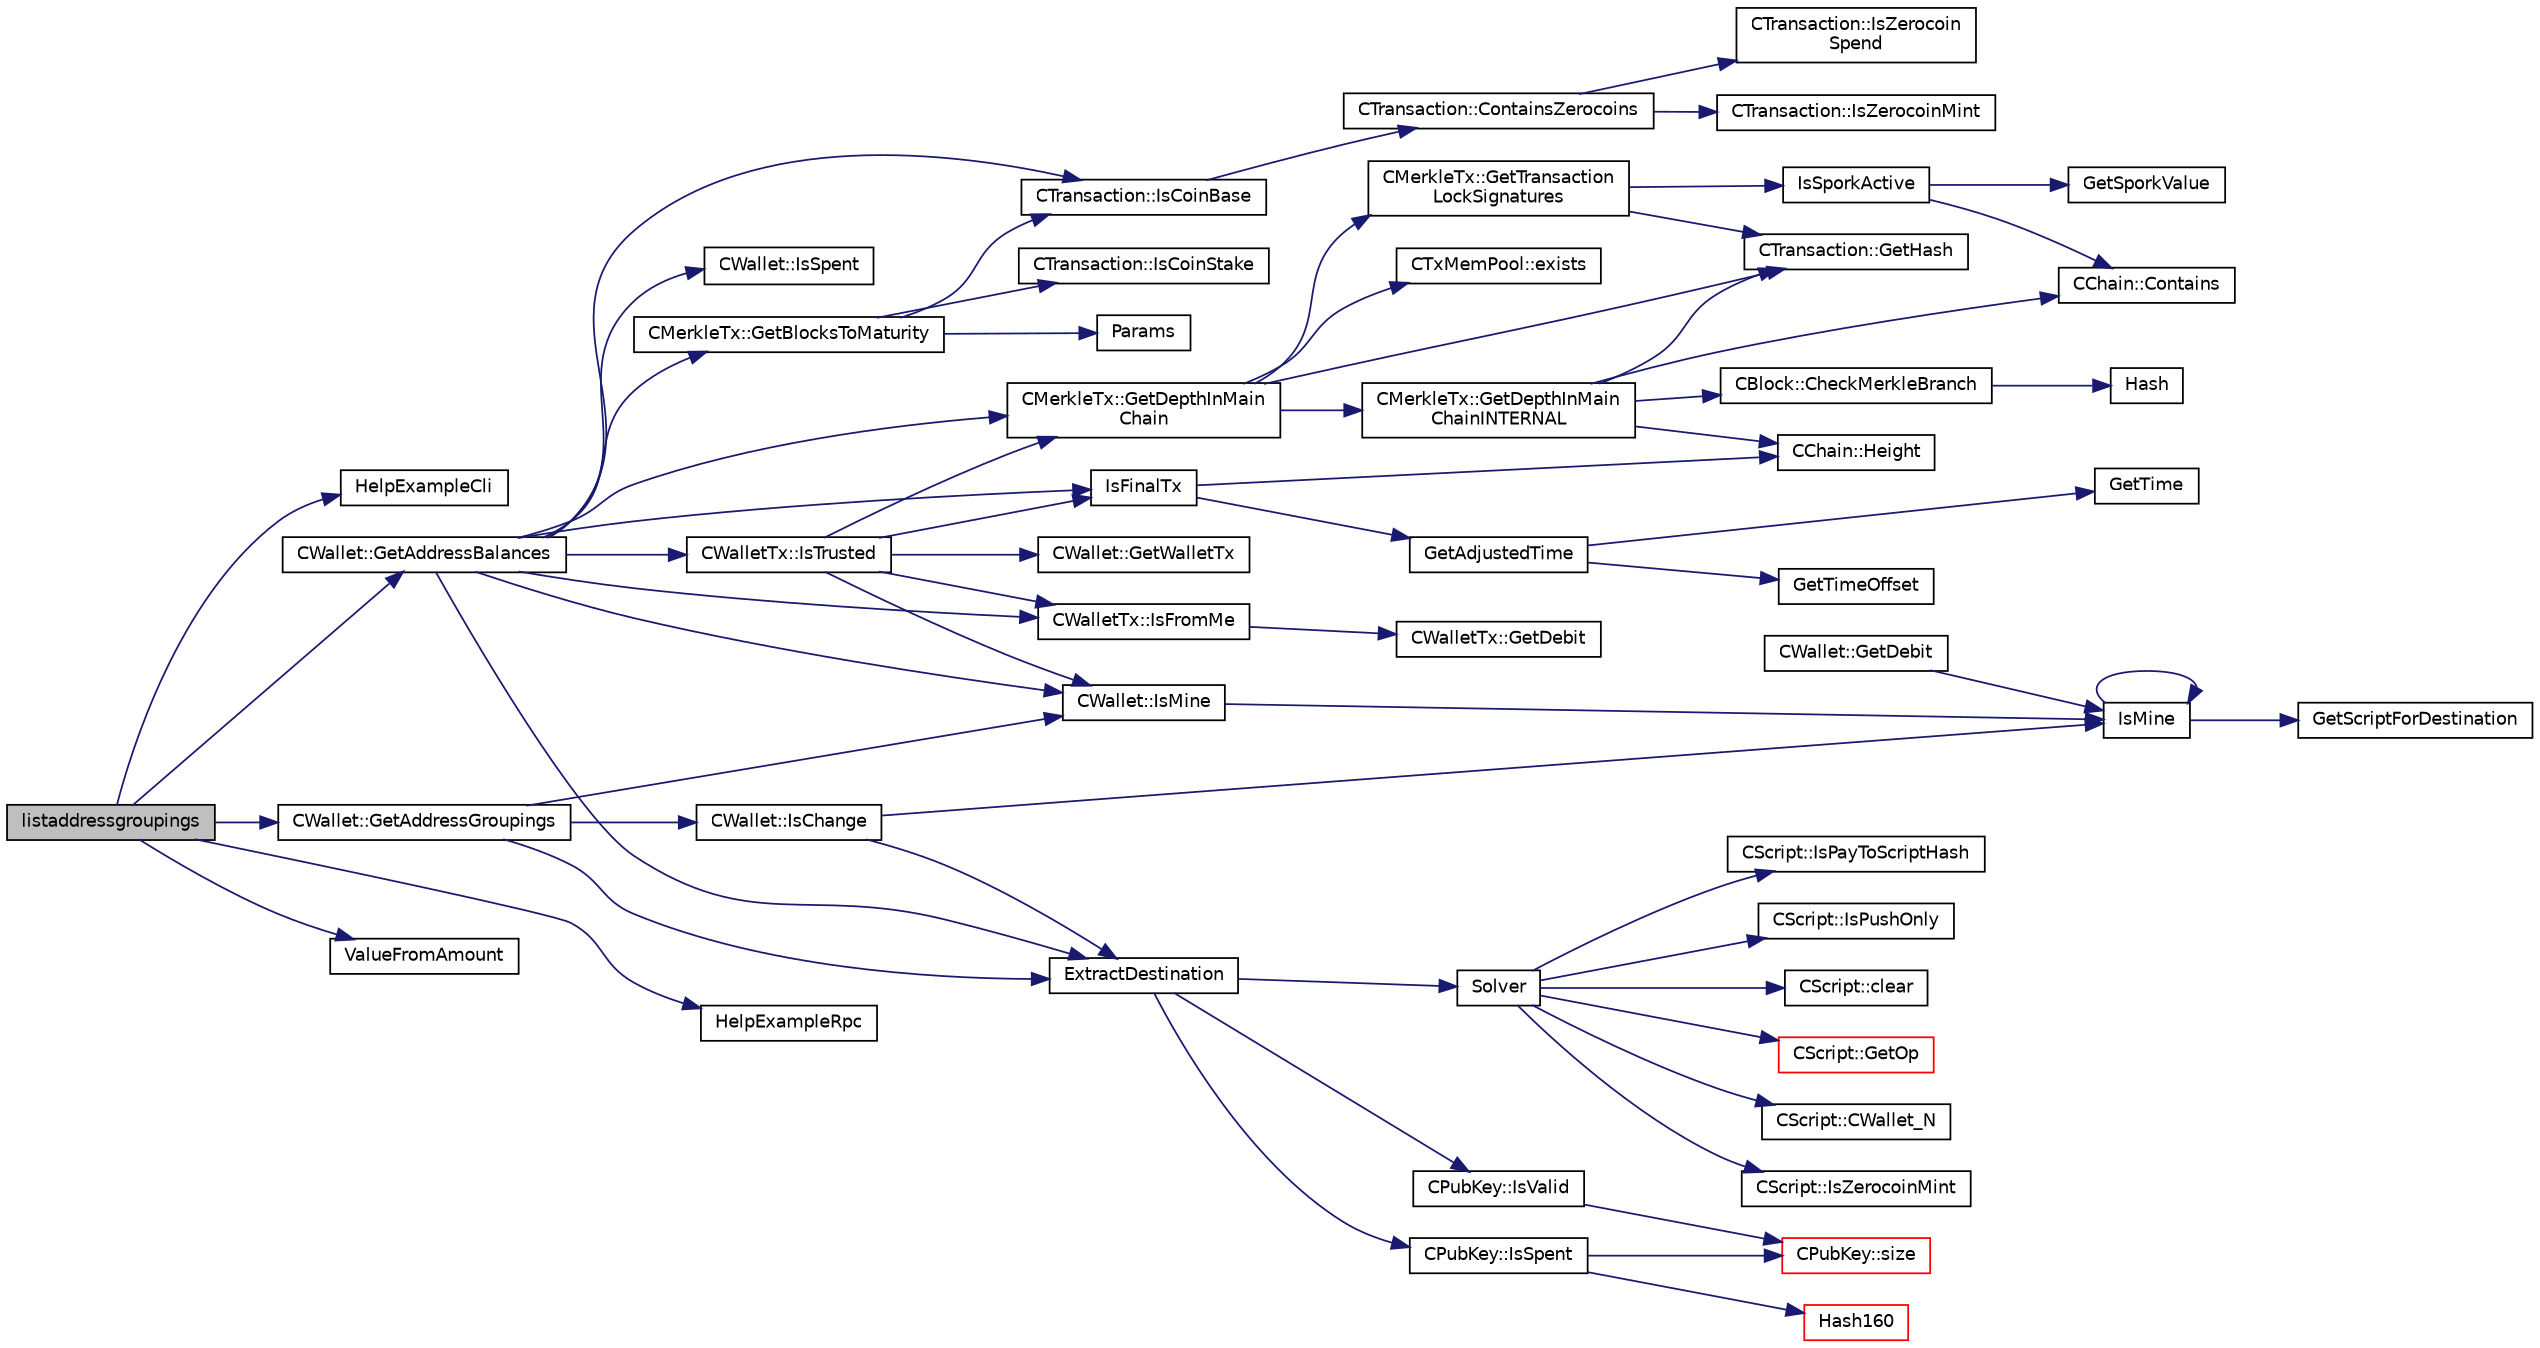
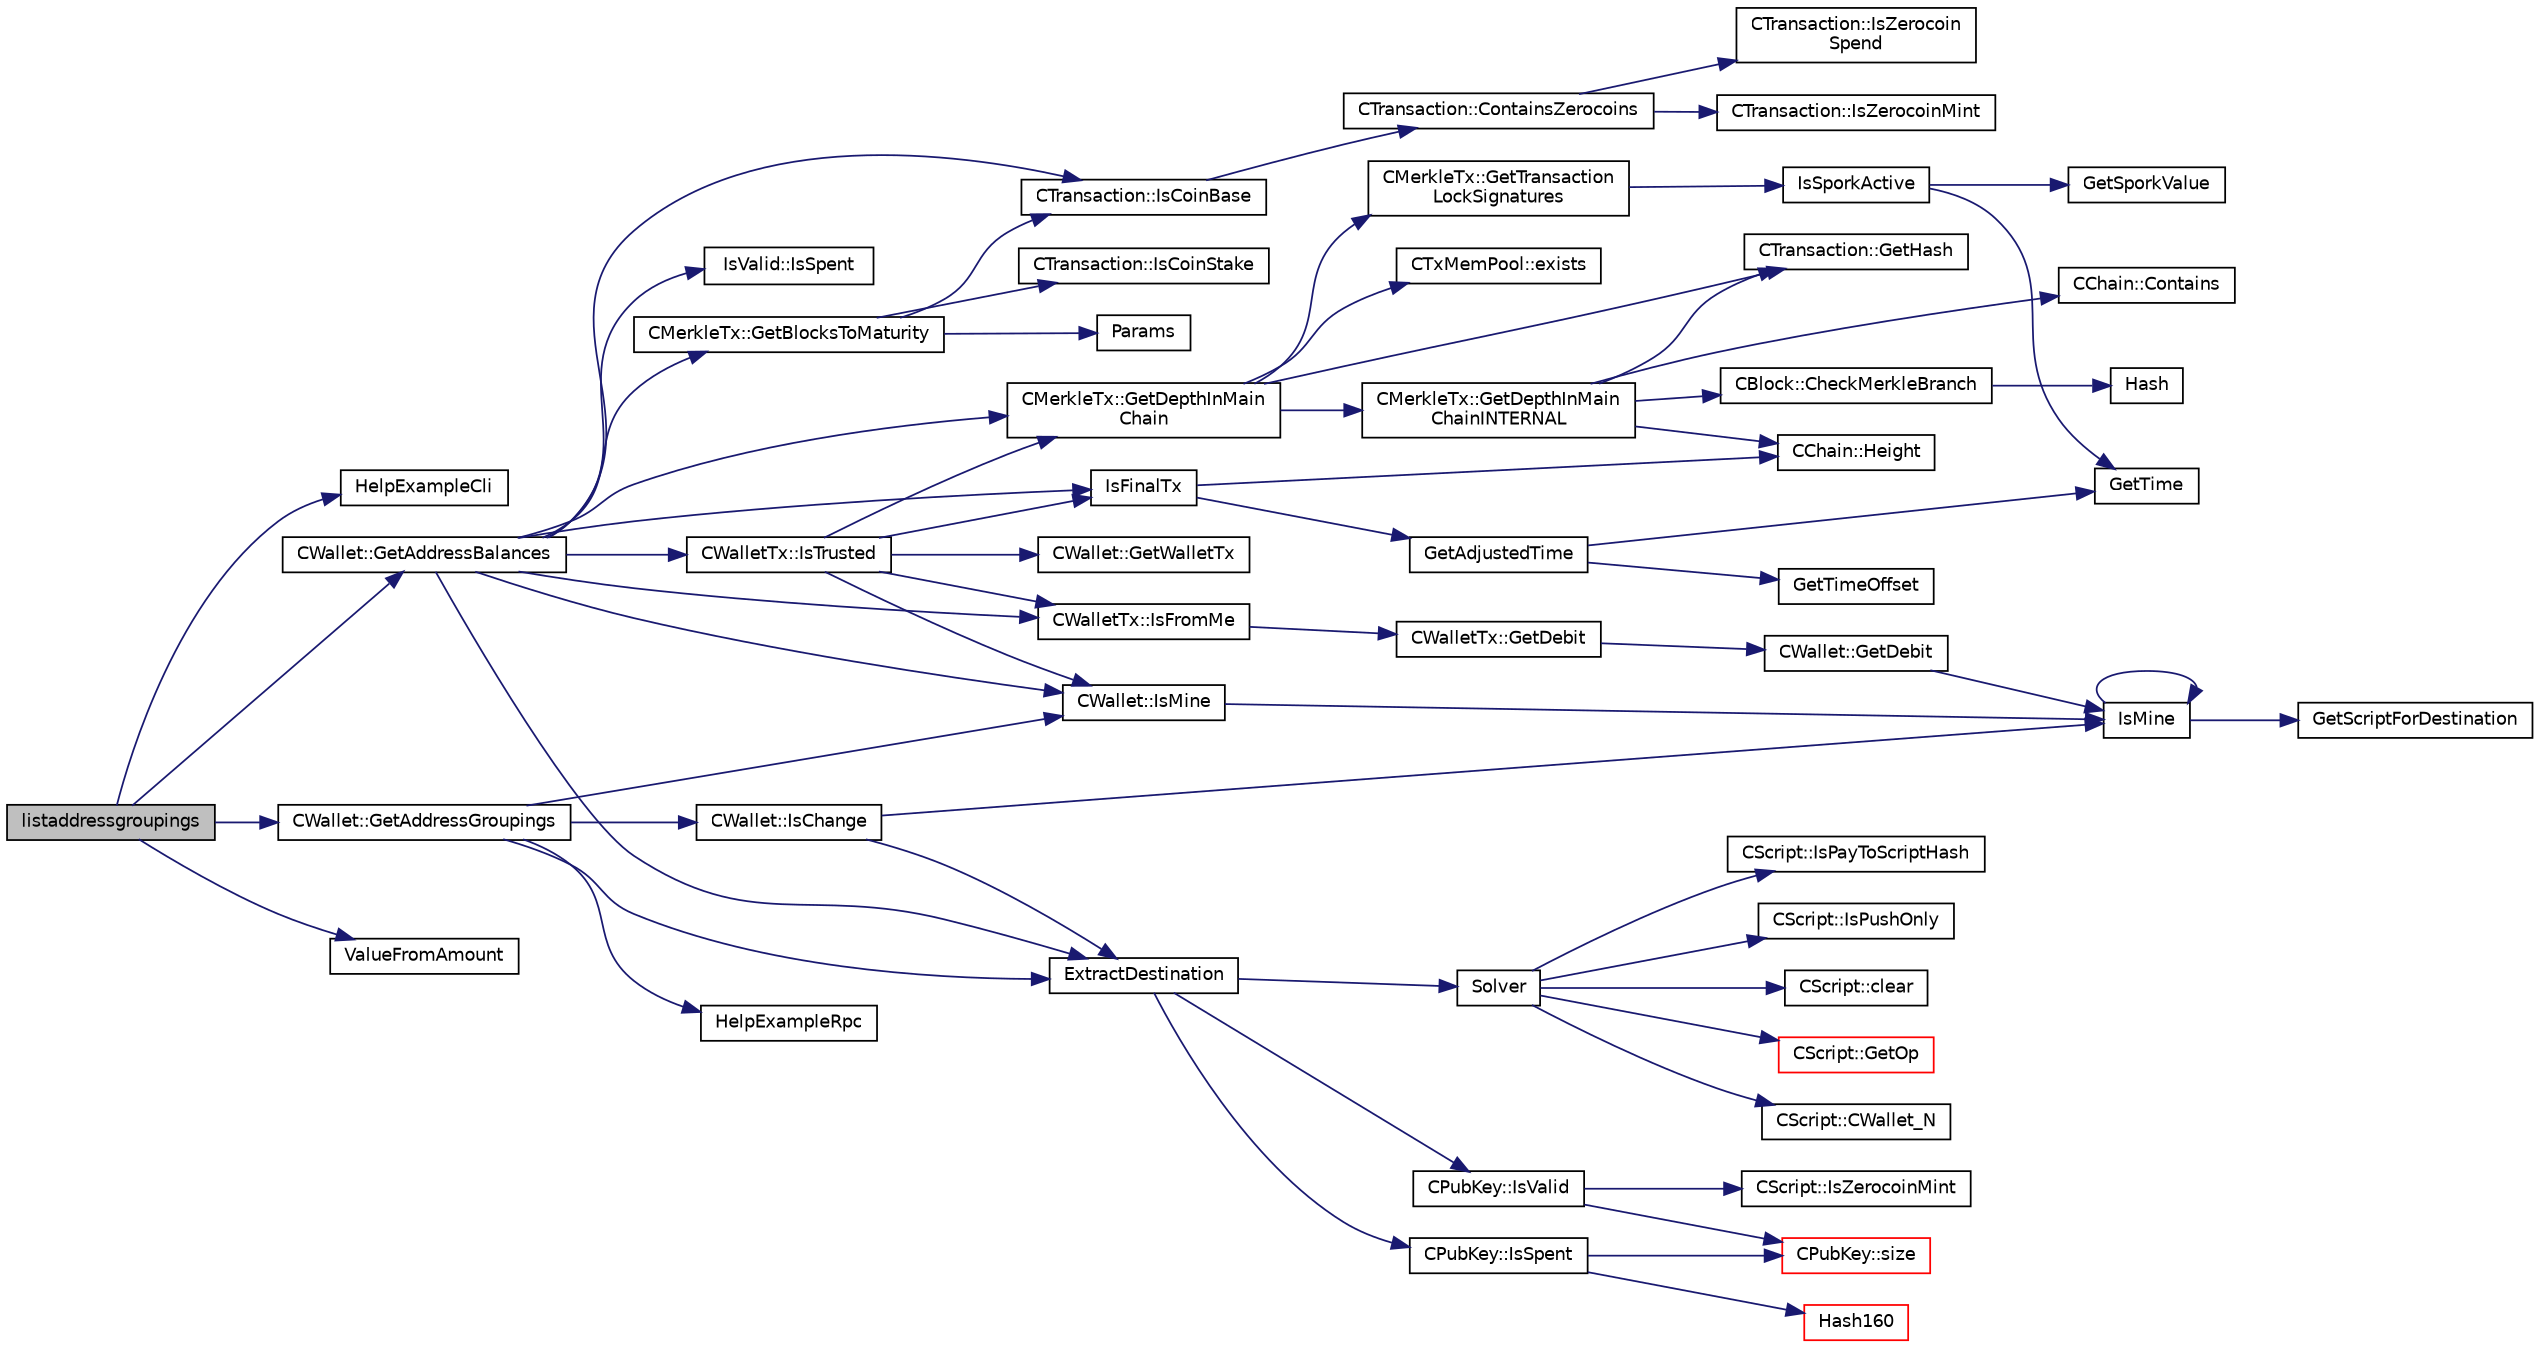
(1686, 222) -> none
(2015, 225) -> (2033, 317)
(789, 266) -> (789, 266)
none -> (1674, 646)
(452, 894) -> (602, 924)
(1624, 1097) -> (1654, 1189)
